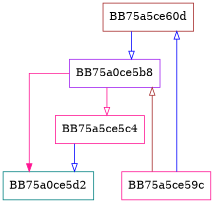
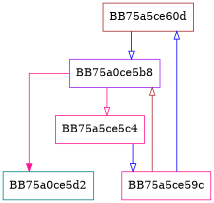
(75, 154) -> (133, 154)
